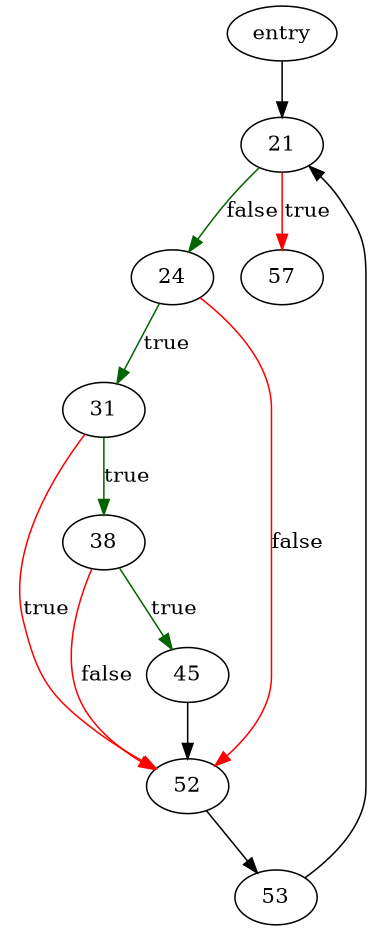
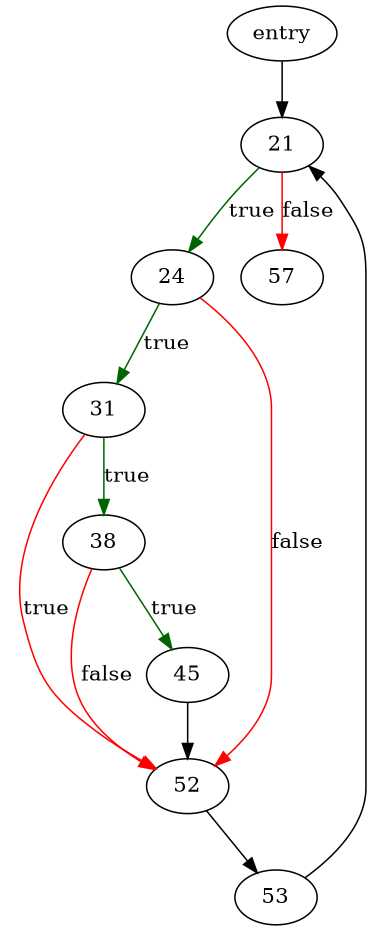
(252, 211) -> (252, 211)
(308, 211) -> (308, 211)
